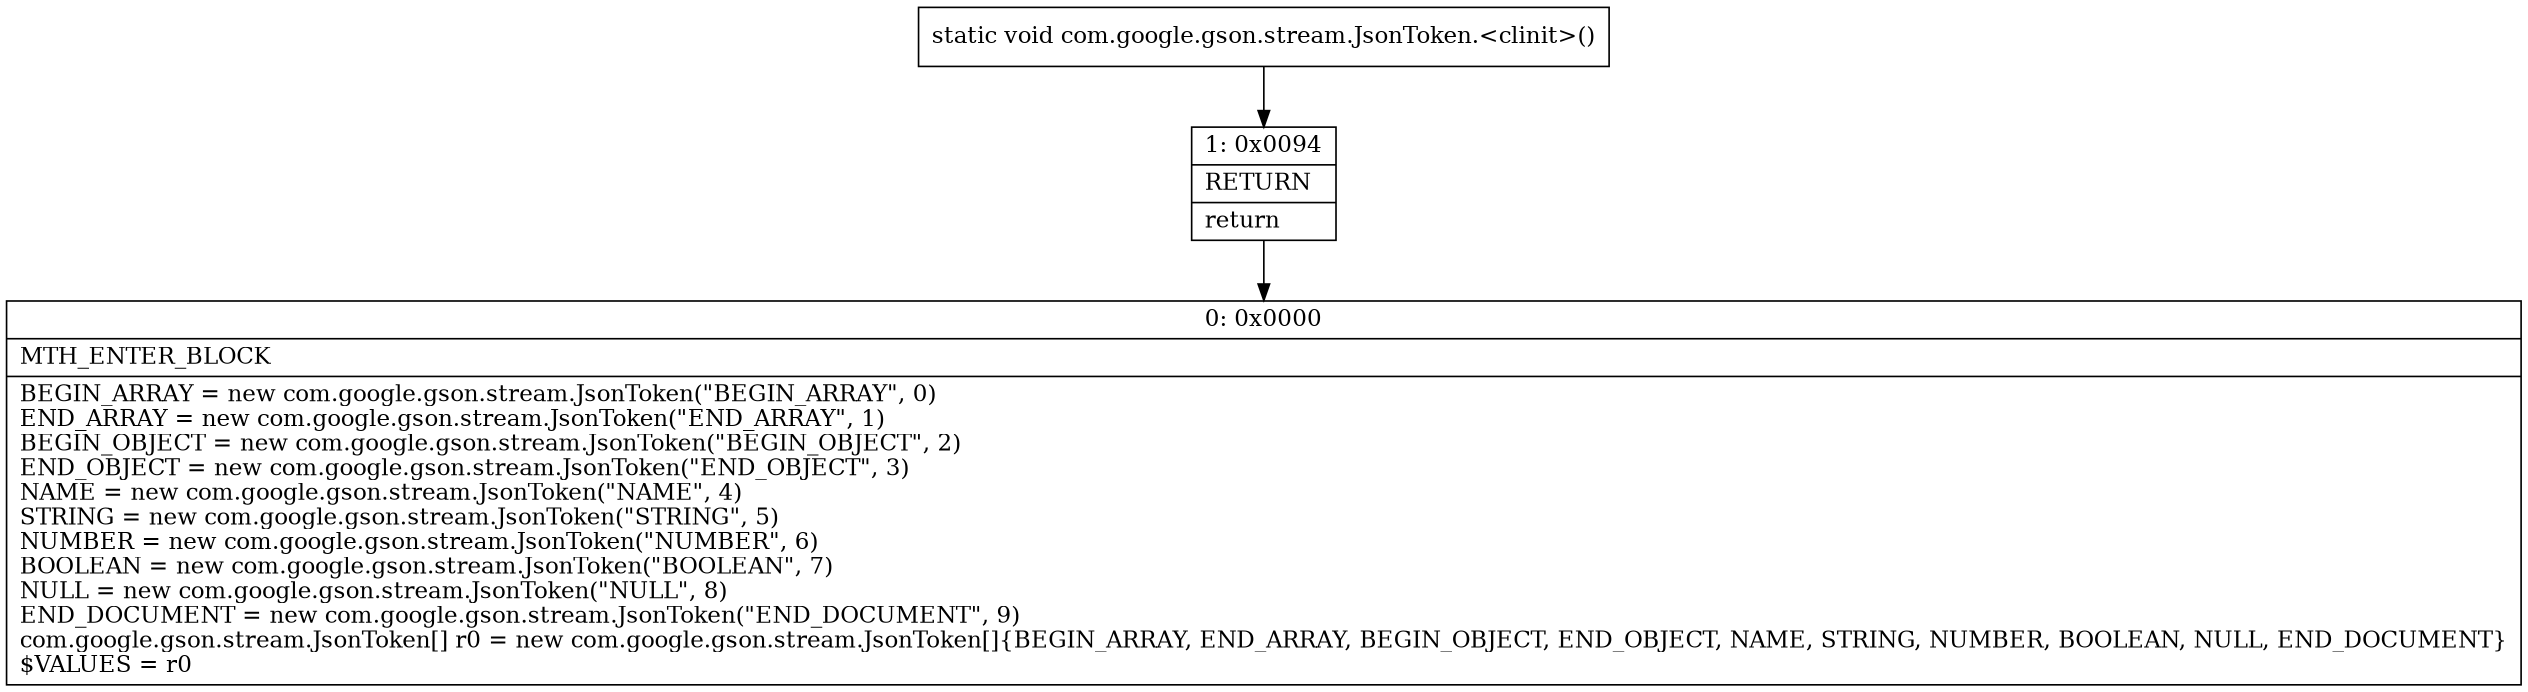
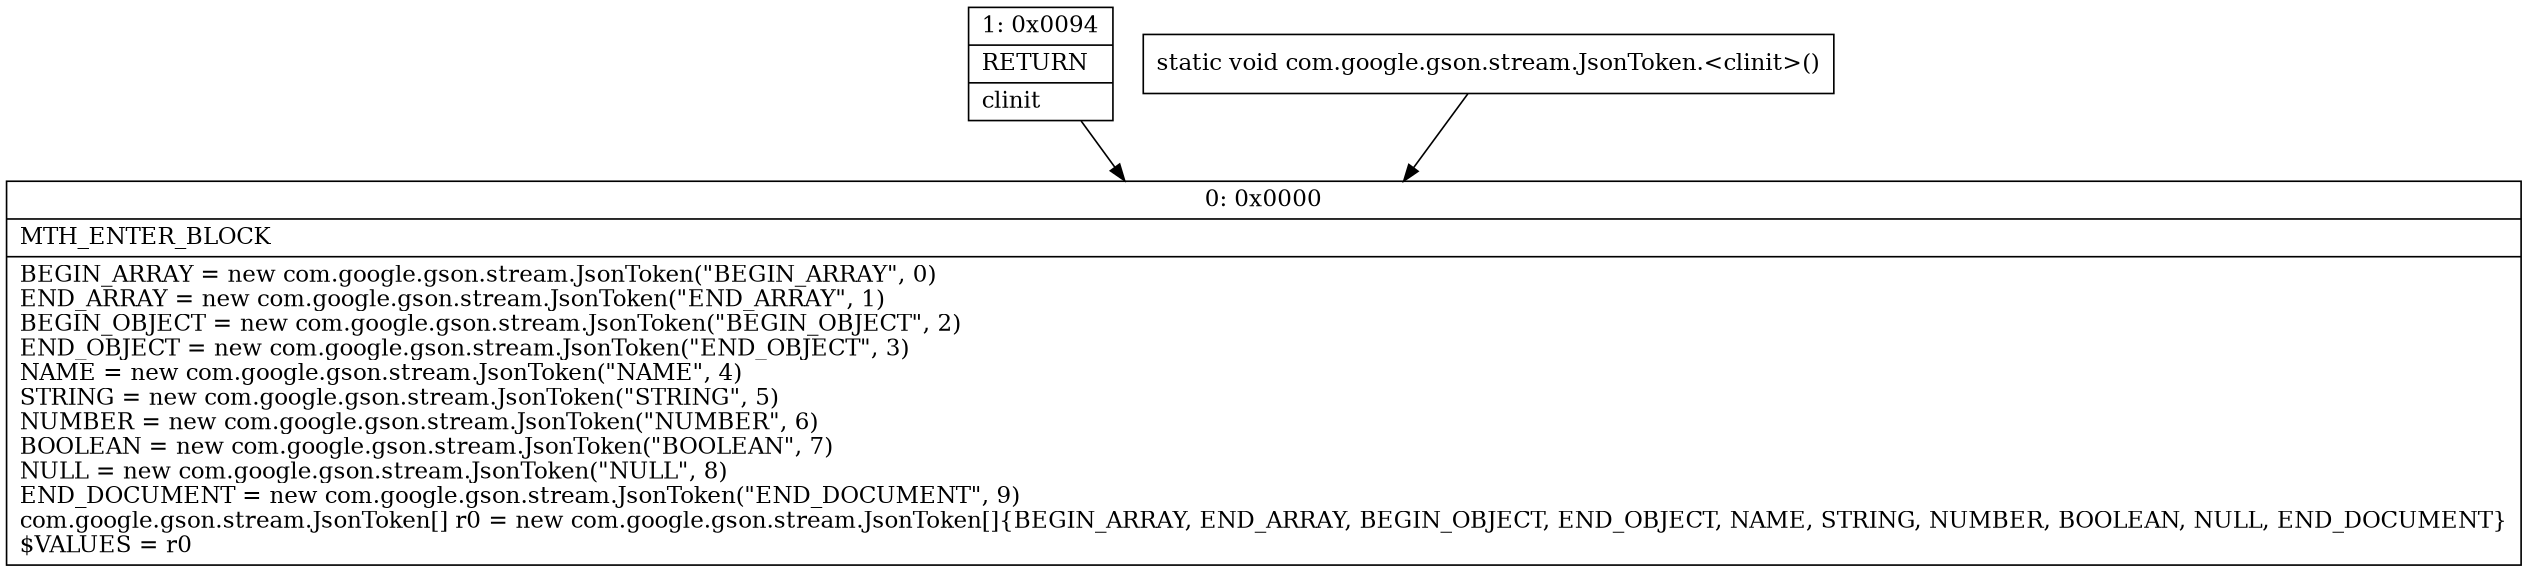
(1264, 89) -> (1441, 131)
(1243, 221) -> (1012, 101)
